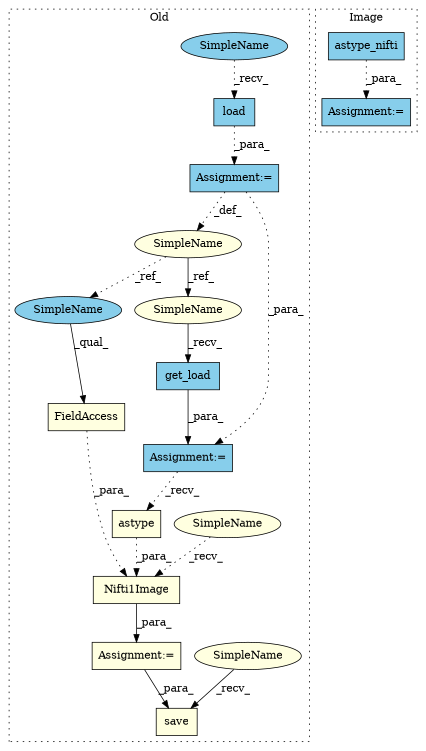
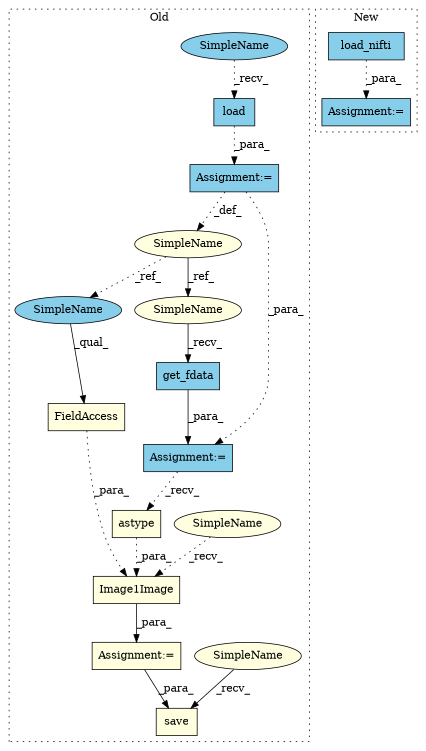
(366, 18) -> (366, 18)
(366, 46) -> (366, 46)
(188, 376) -> (188, 376)
(136, 590) -> (136, 590)
